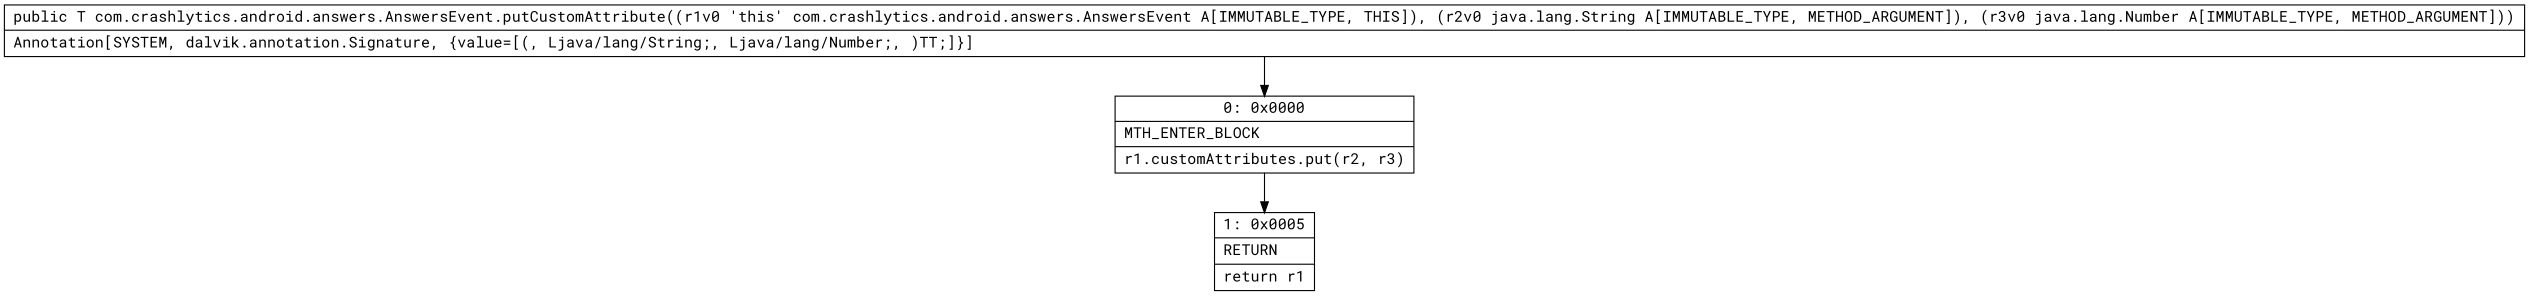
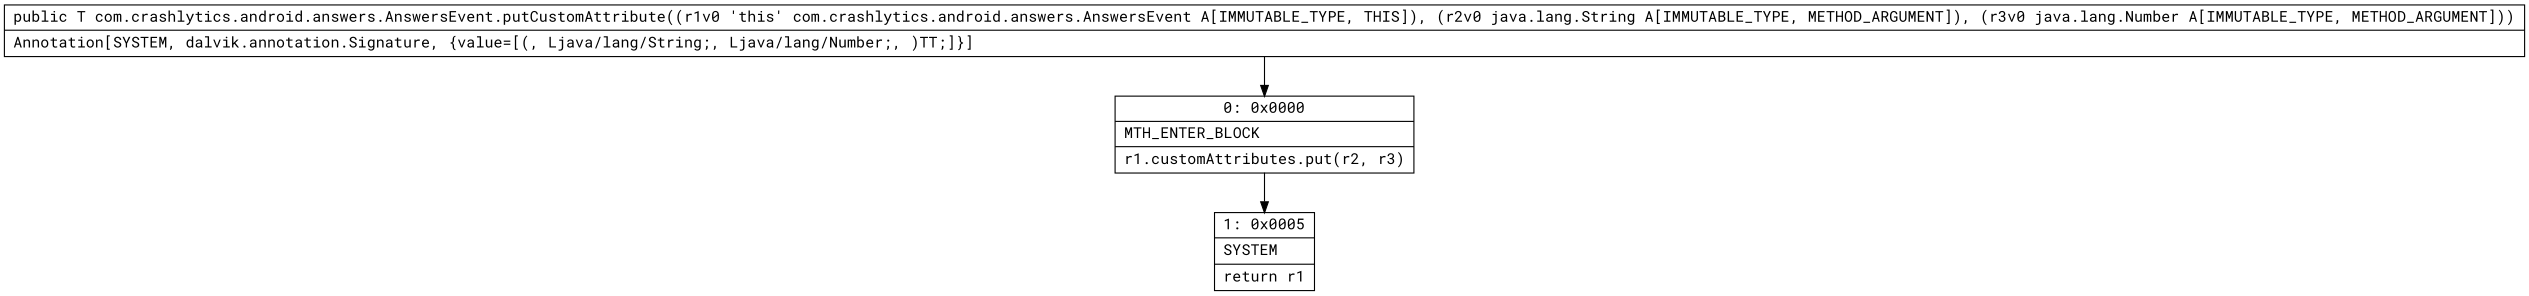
(1251, 250) -> (1251, 250)
